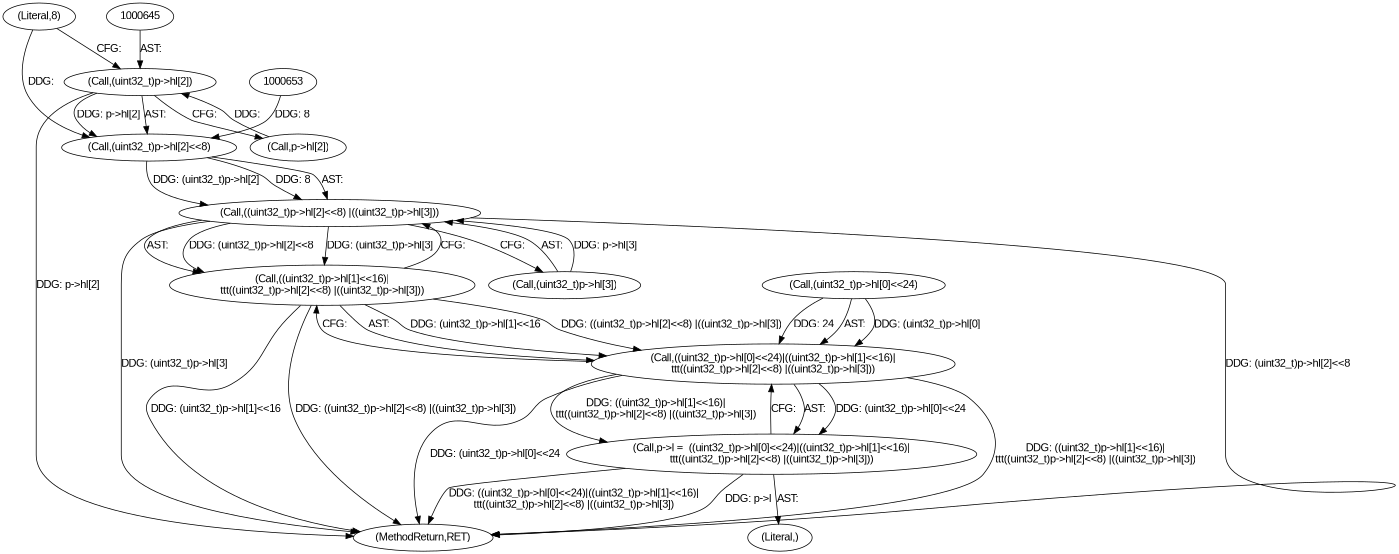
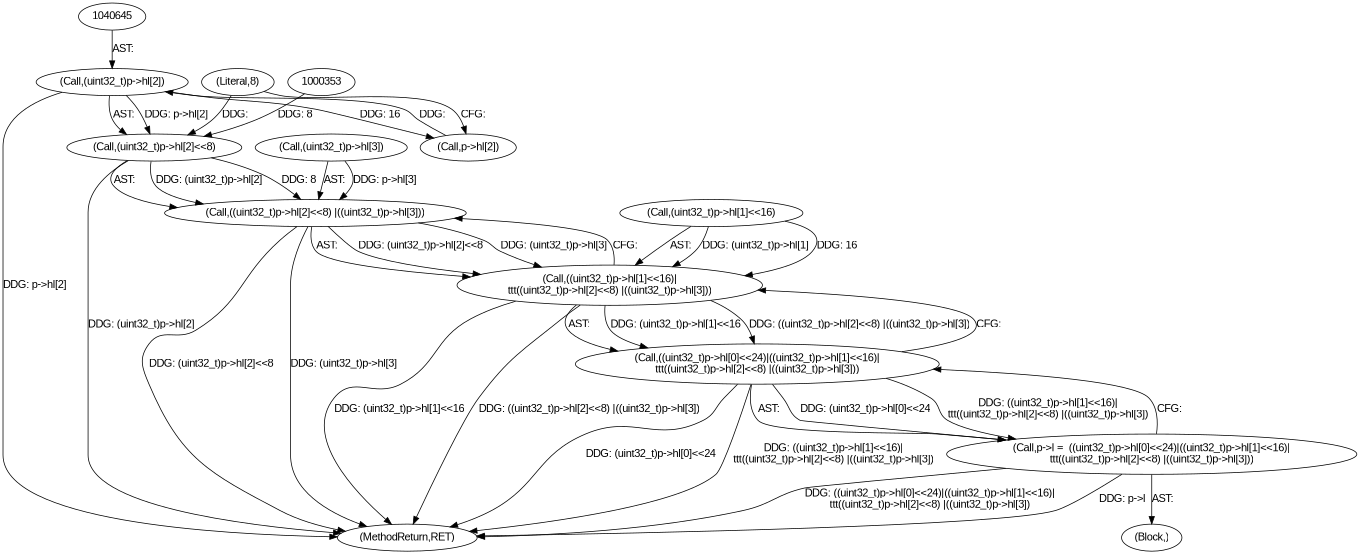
(140, 17) -> (112, 17)
(85, 47) -> (369, 97)
(283, 82) -> (321, 82)
(206, 115) -> (380, 115)
none -> (711, 213)
(474, 241) -> none
(854, 285) -> none
none -> (88, 434)
(780, 538) -> (1152, 538)
